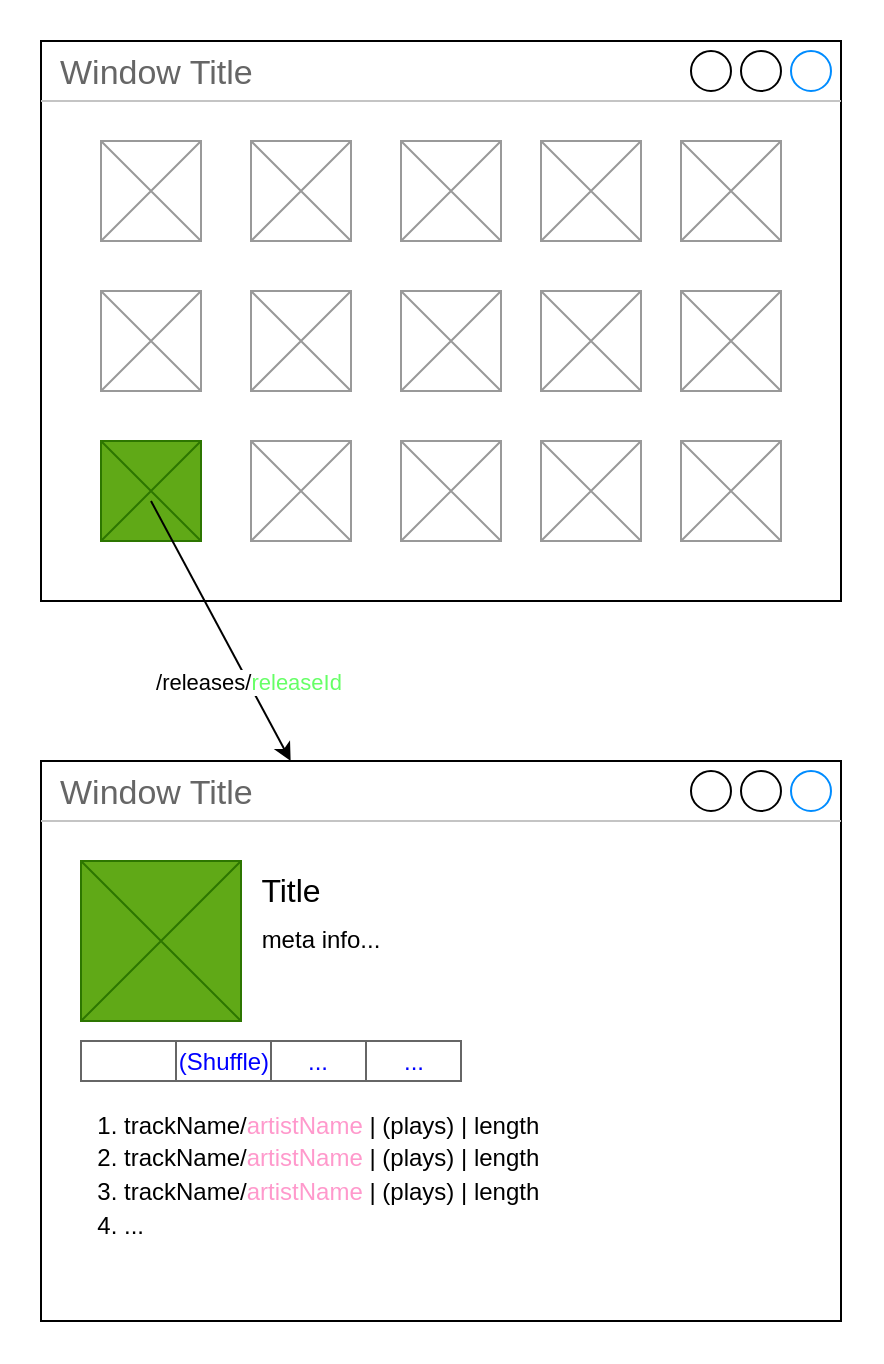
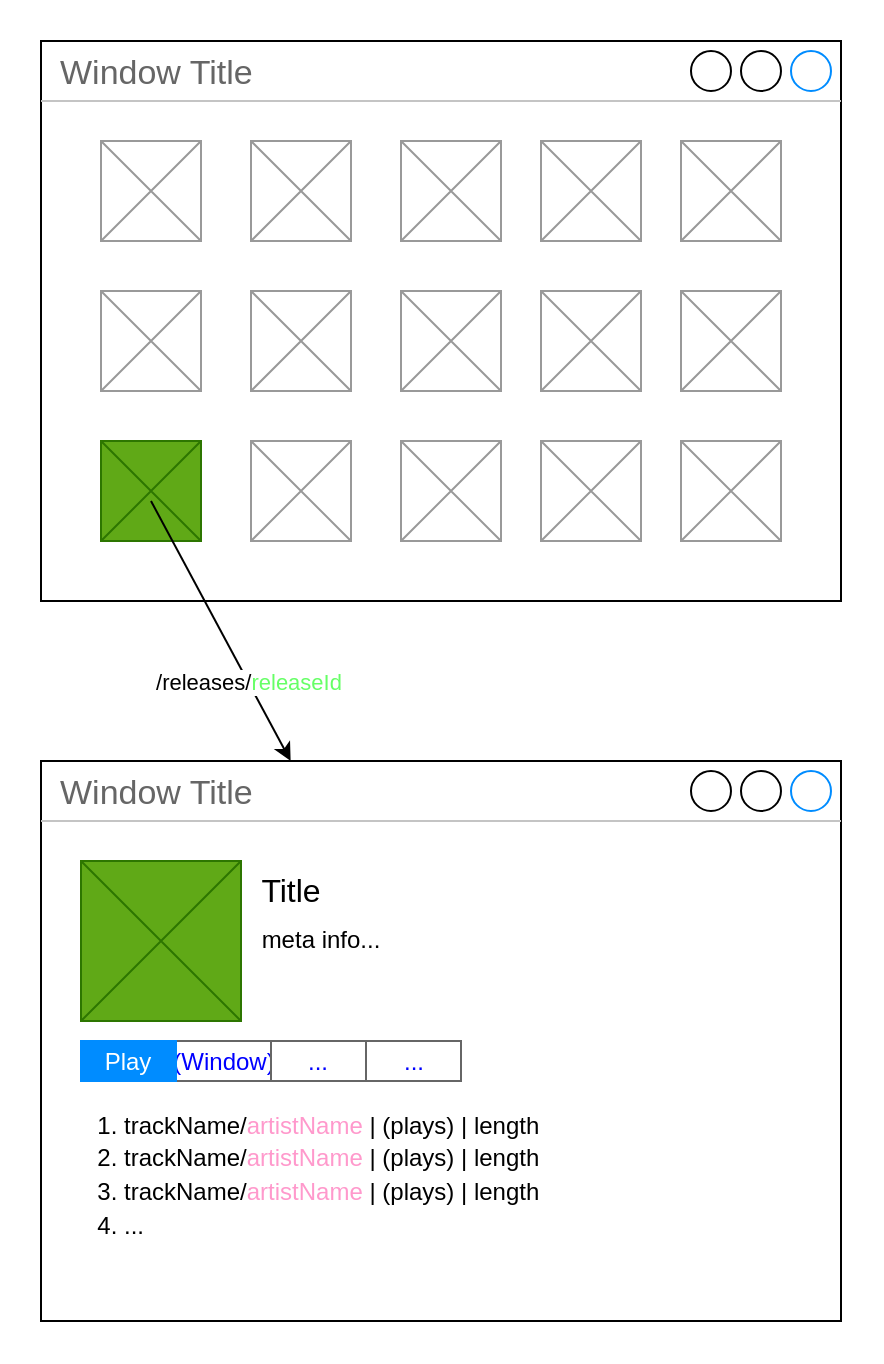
none -> (129, 1061)
(225, 1061) -> (225, 1061)
